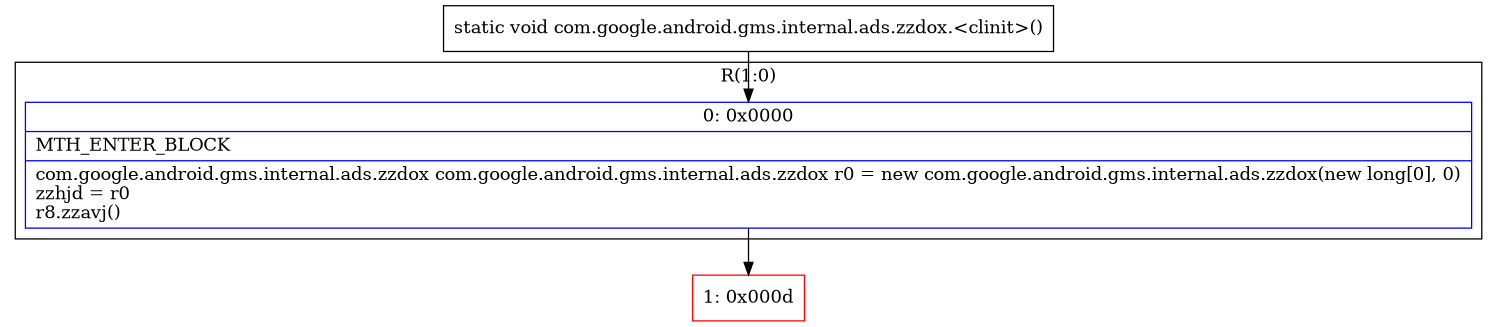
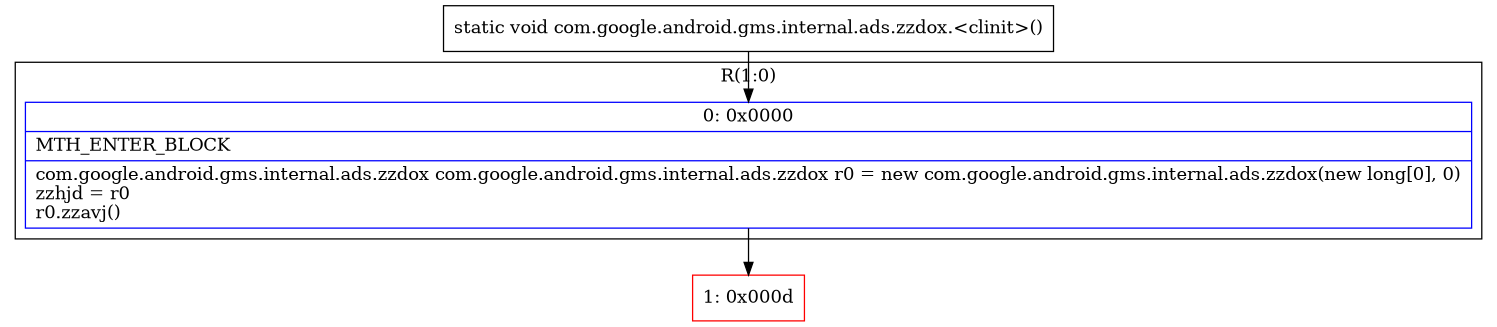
(78, 213) -> (78, 213)
